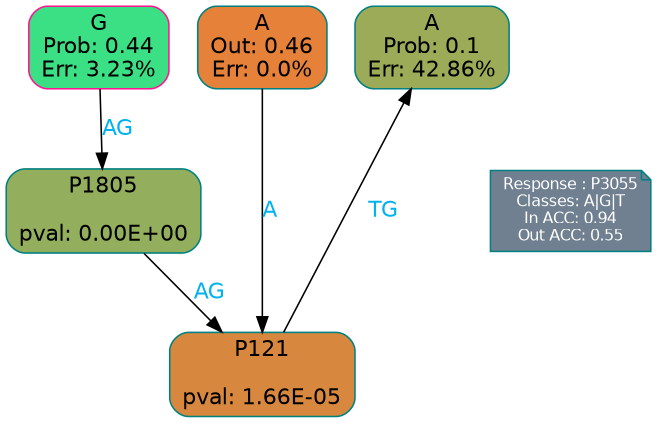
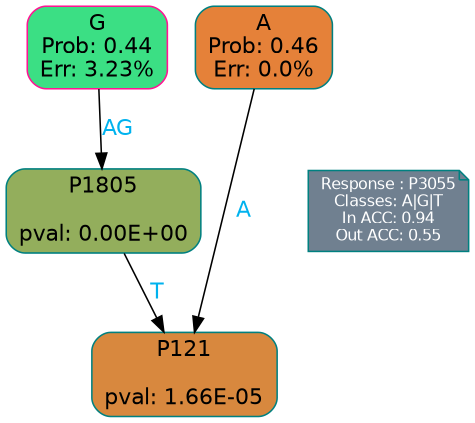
(262, 47) -> (264, 47)
(432, 47) -> none
(209, 293) -> (157, 293)
